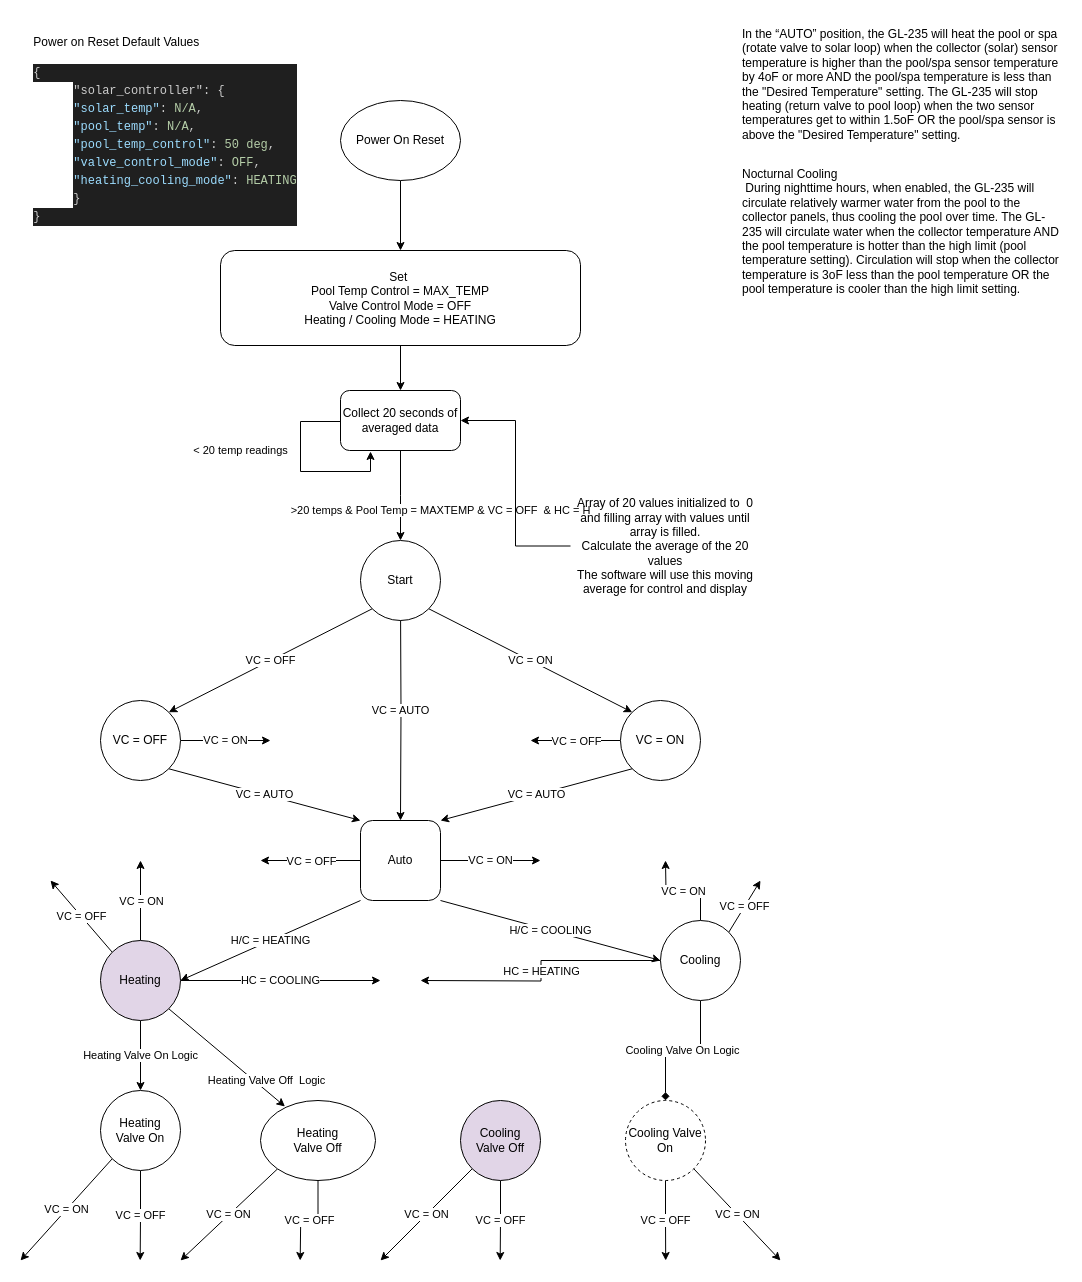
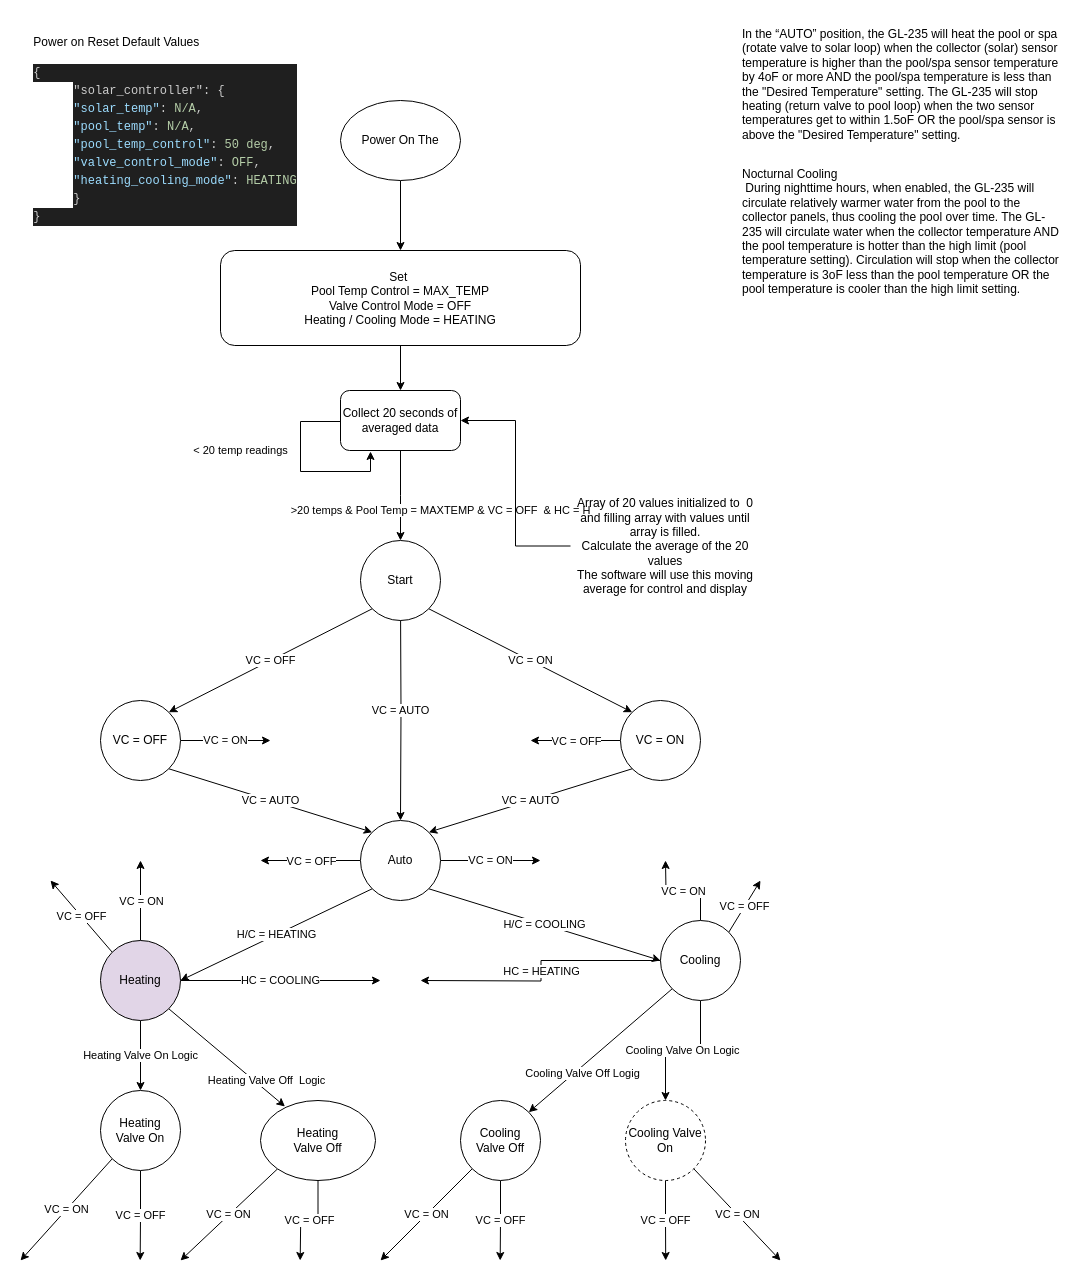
(401, 141) -> (401, 141)
(401, 861) -> (401, 861)
none -> (603, 1048)
(666, 1091) -> (666, 1092)
(501, 1141) -> (501, 1141)
